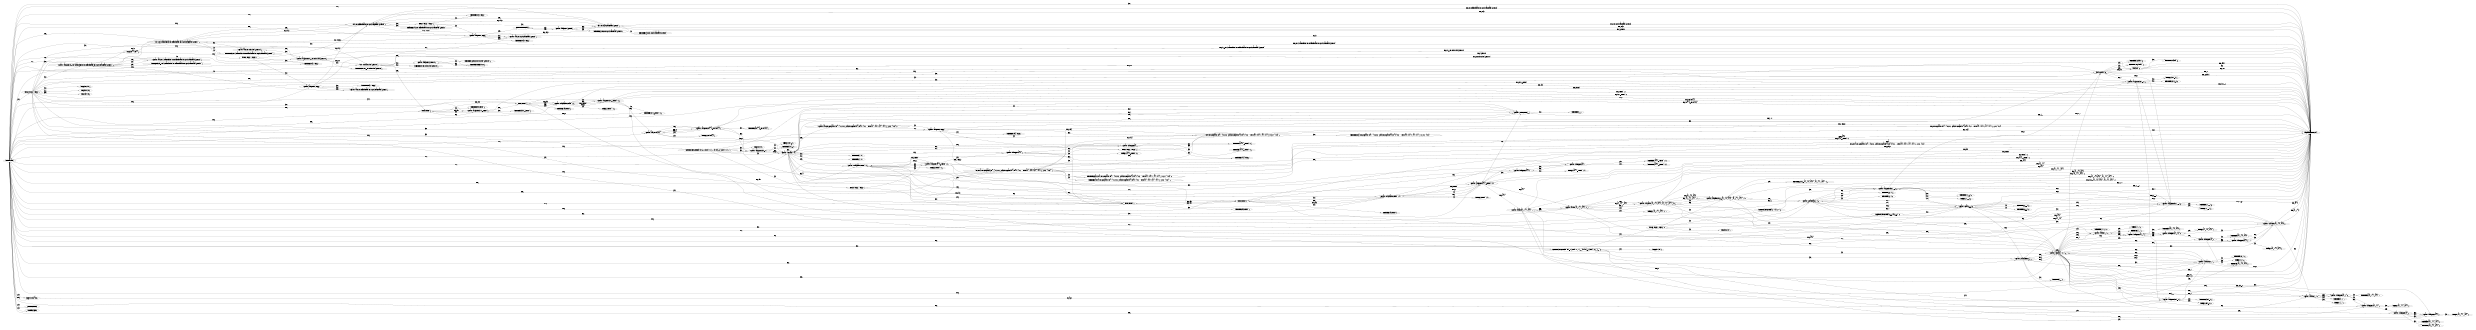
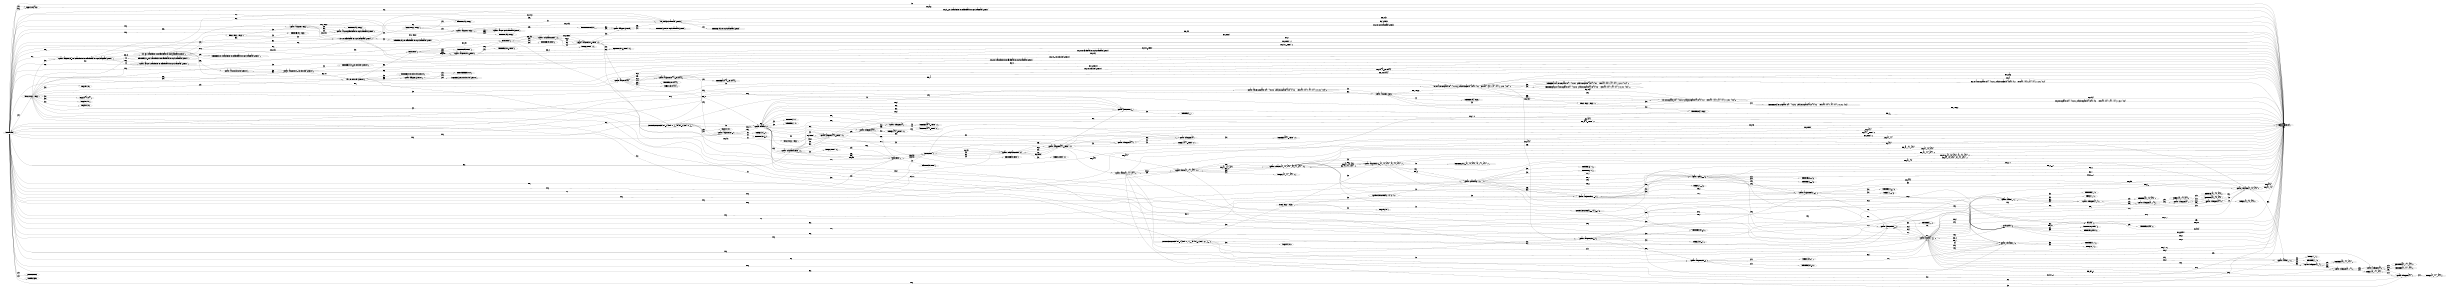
(589, 29) -> (604, 36)
(216, 57) -> (121, 69)
none -> (384, 78)
(2117, 78) -> (1811, 240)
none -> (671, 82)
(2078, 114) -> (1955, 235)
(675, 133) -> (637, 74)
(1009, 145) -> (795, 139)
(1657, 161) -> none
none -> (1428, 189)
(1966, 195) -> none
(2240, 201) -> (2130, 182)
(1540, 208) -> (1147, 171)
(2031, 215) -> (1642, 222)
none -> (1009, 229)
(2101, 230) -> none
(1141, 299) -> (1213, 7)
